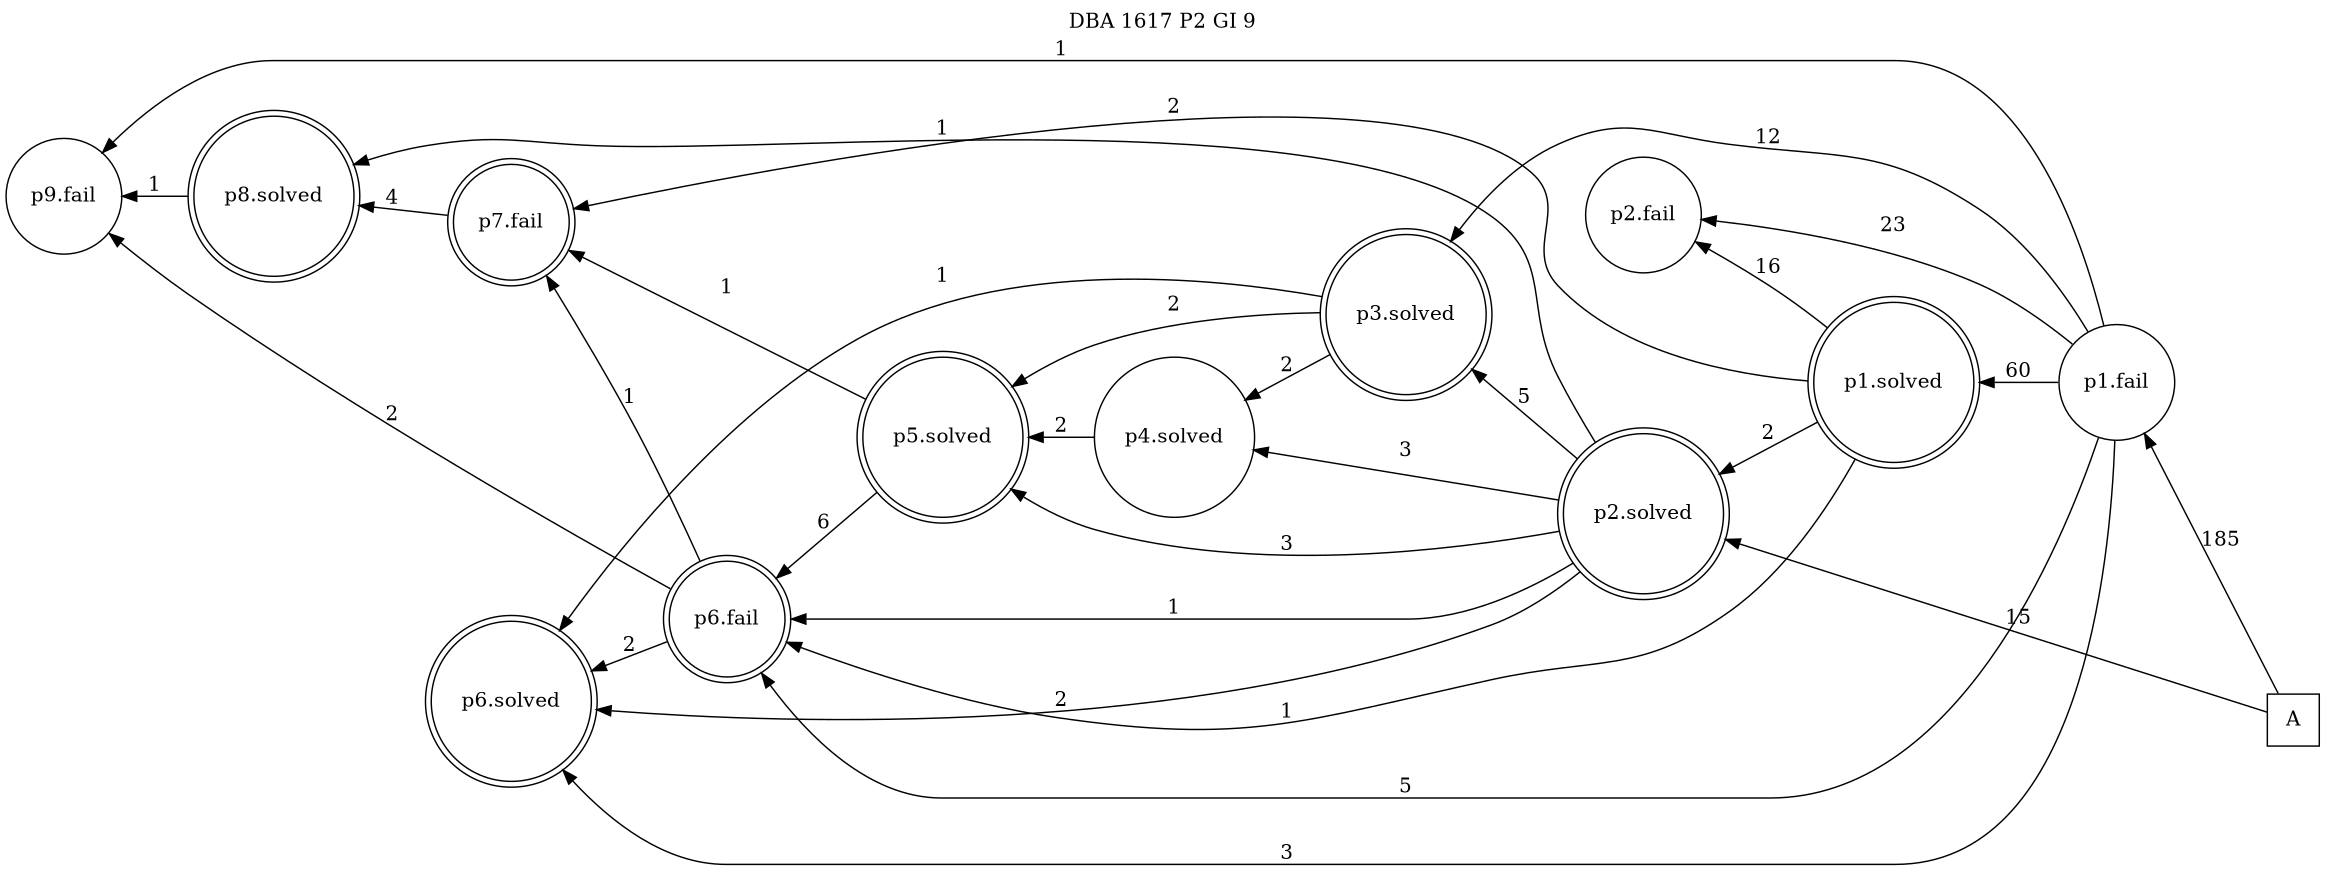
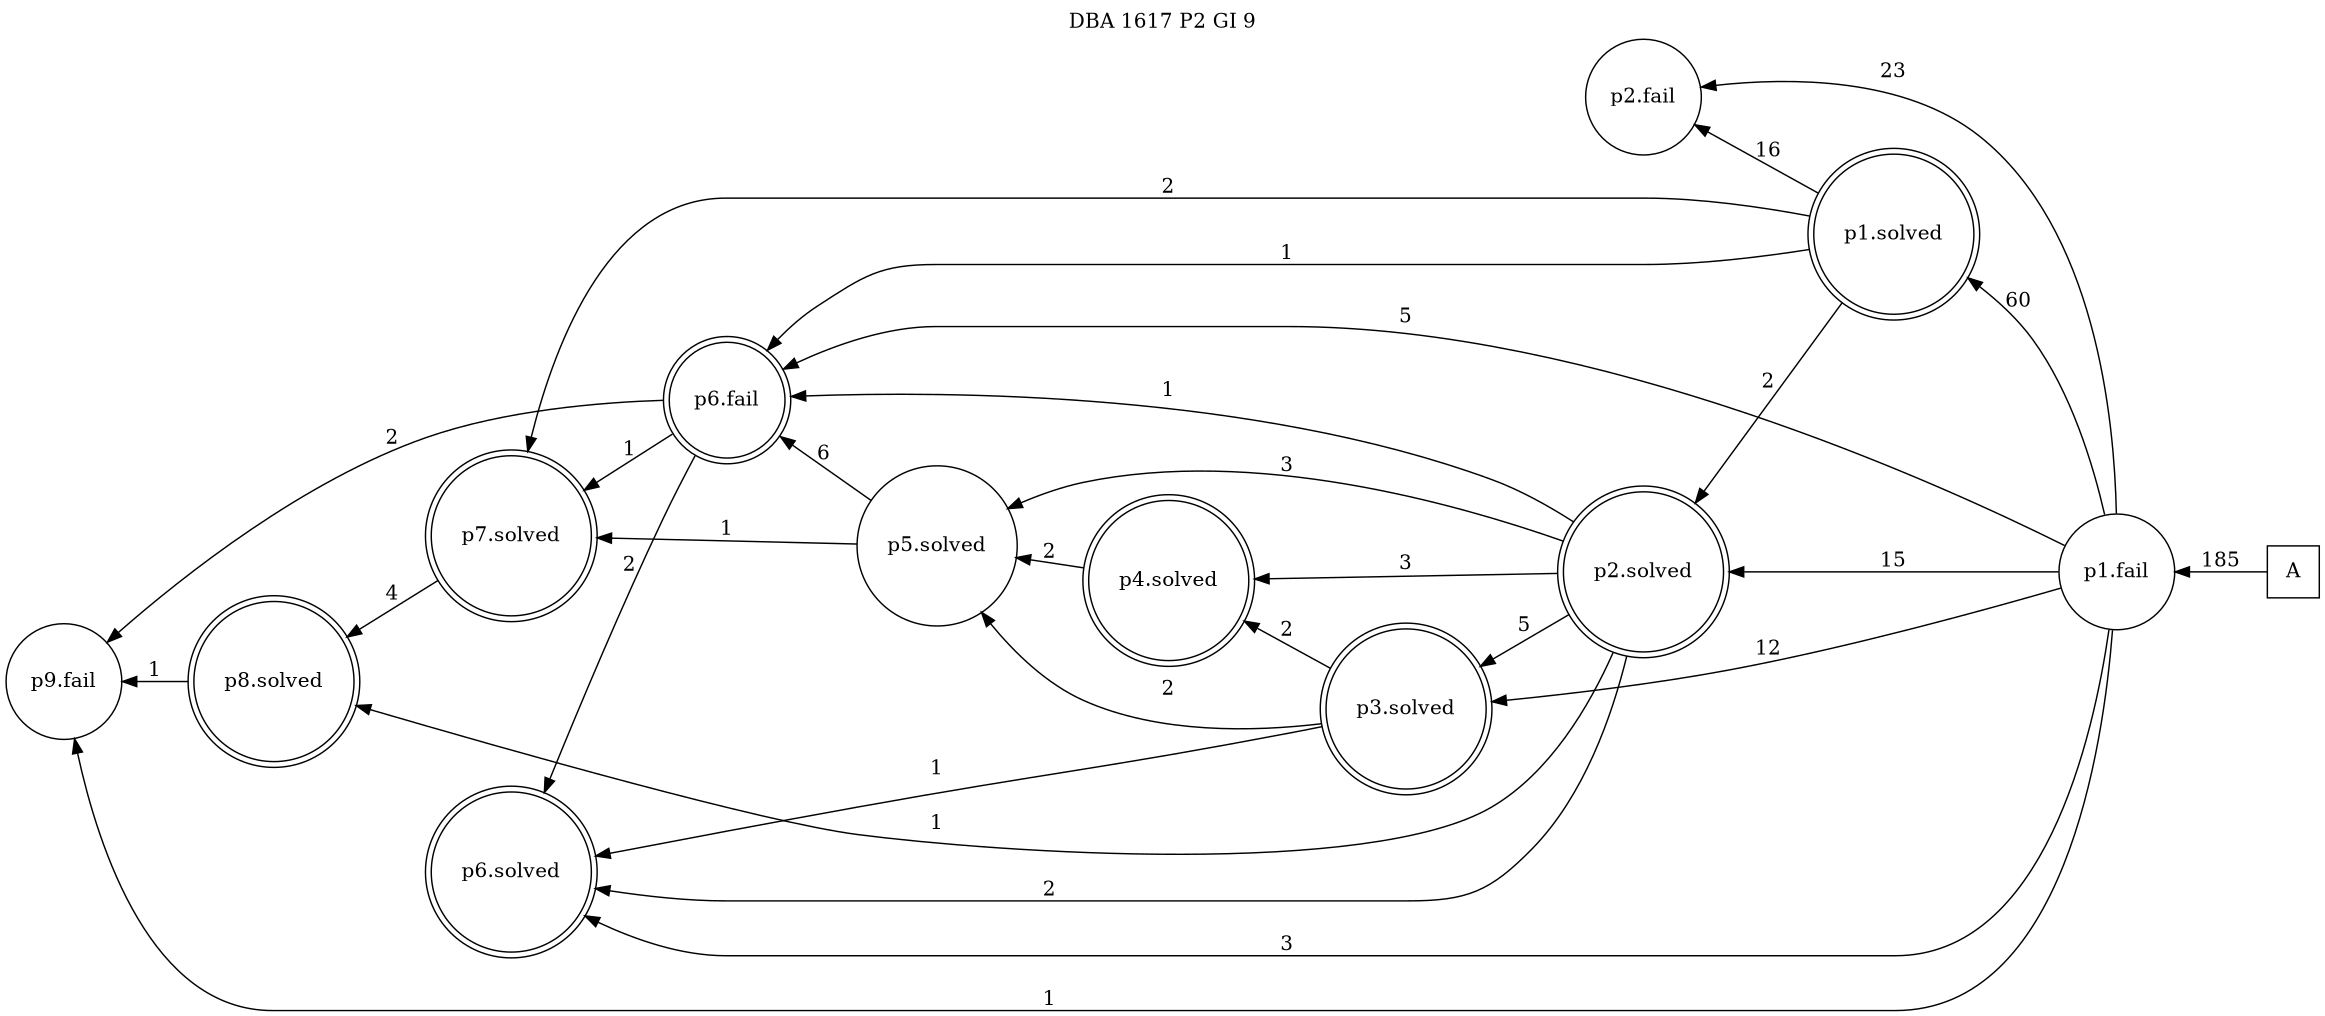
(511, 222) -> (511, 536)
(943, 437) -> (937, 546)
(1175, 437) -> (1169, 581)
(1990, 624) -> (1901, 572)
